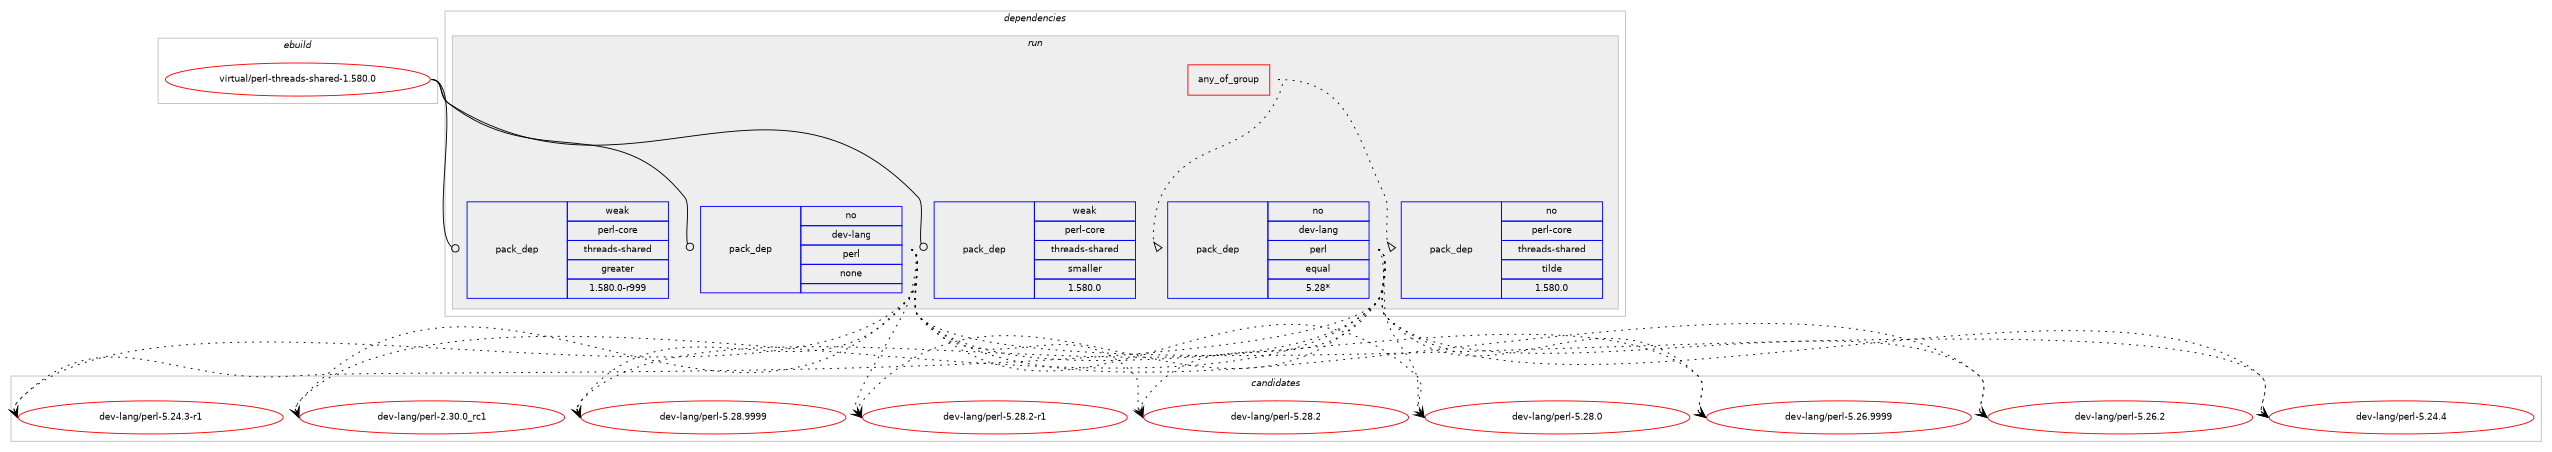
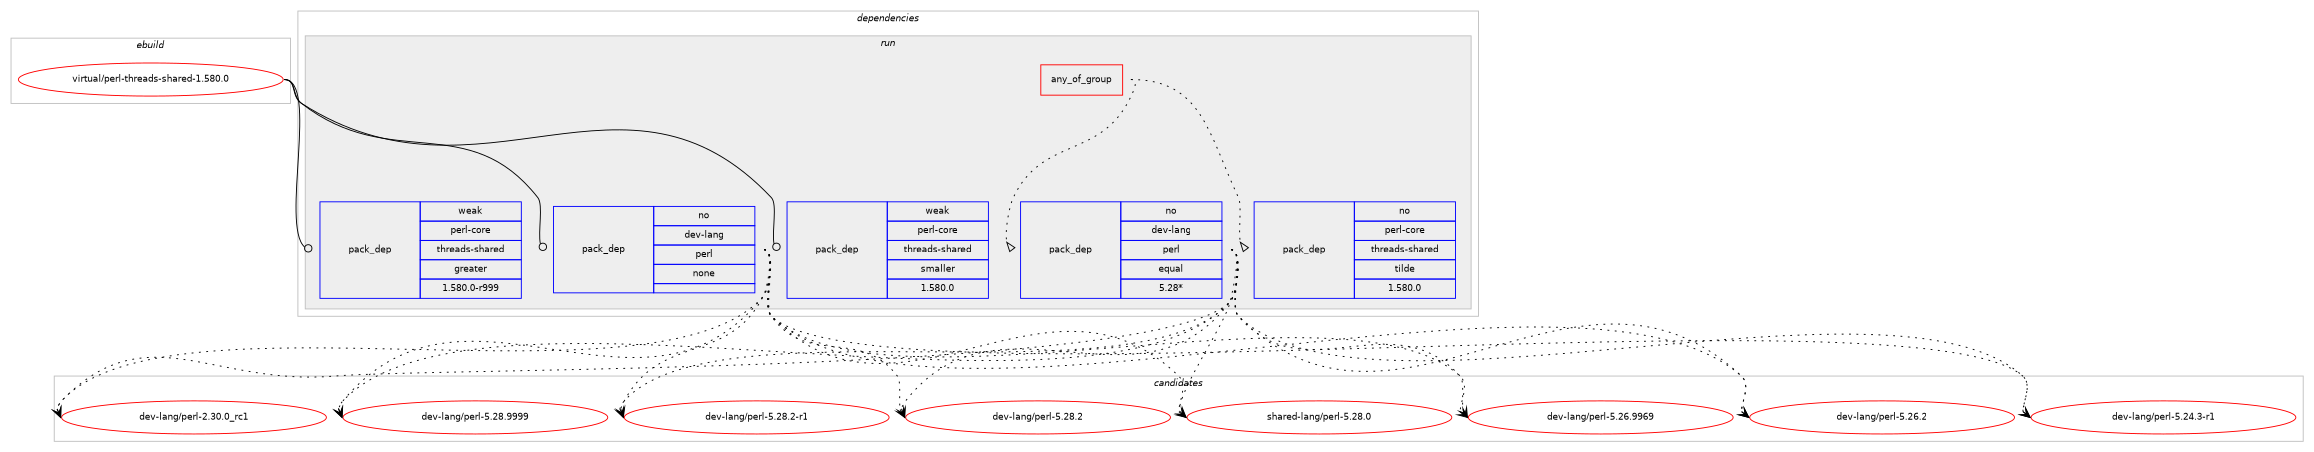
(1558, 417) -> (1319, 417)
(1839, 417) -> (1601, 417)
(2402, 417) -> none
